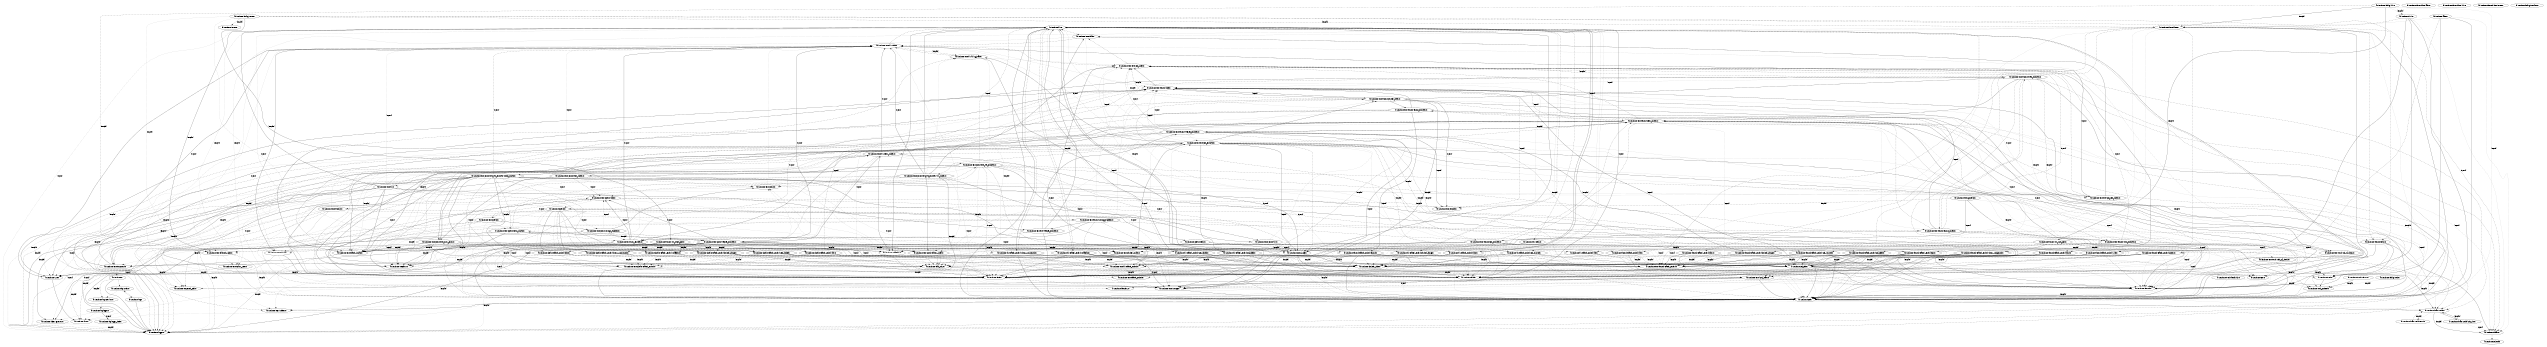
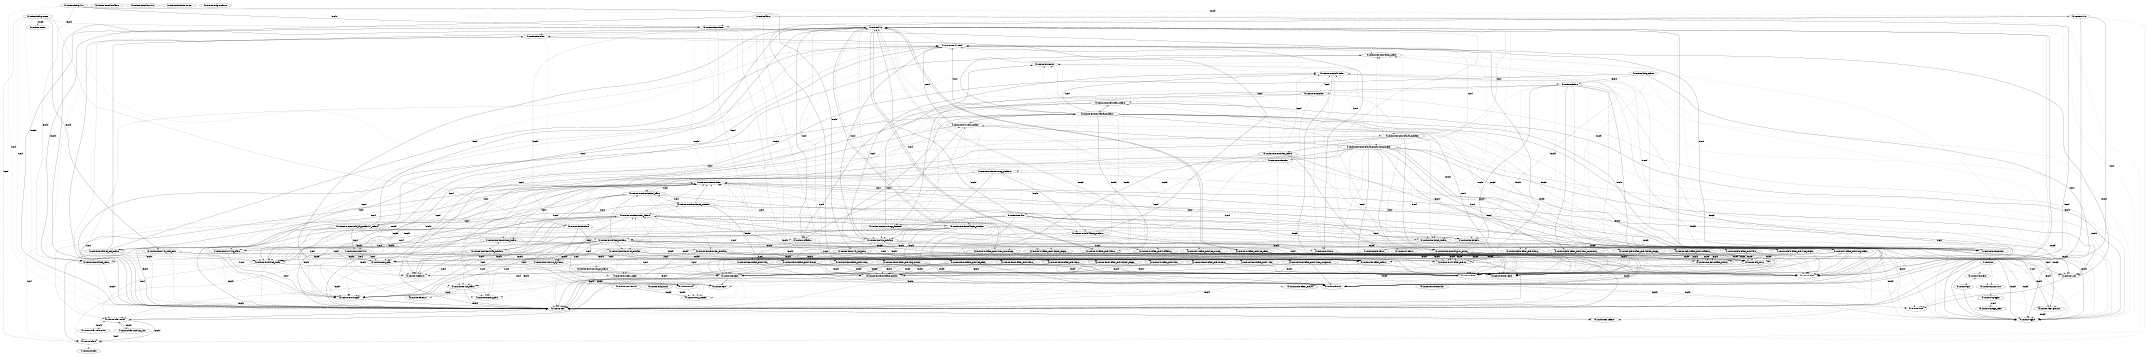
(533, 50) -> none
(1576, 72) -> (329, 257)
